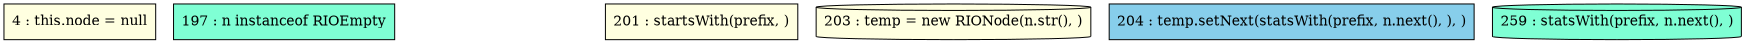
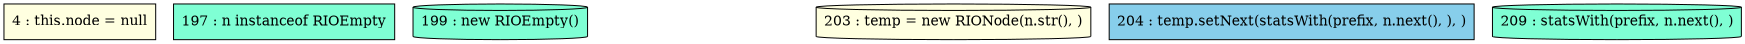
none -> (500, 22)
(702, 22) -> none
(1617, 22) -> (1617, 22)
